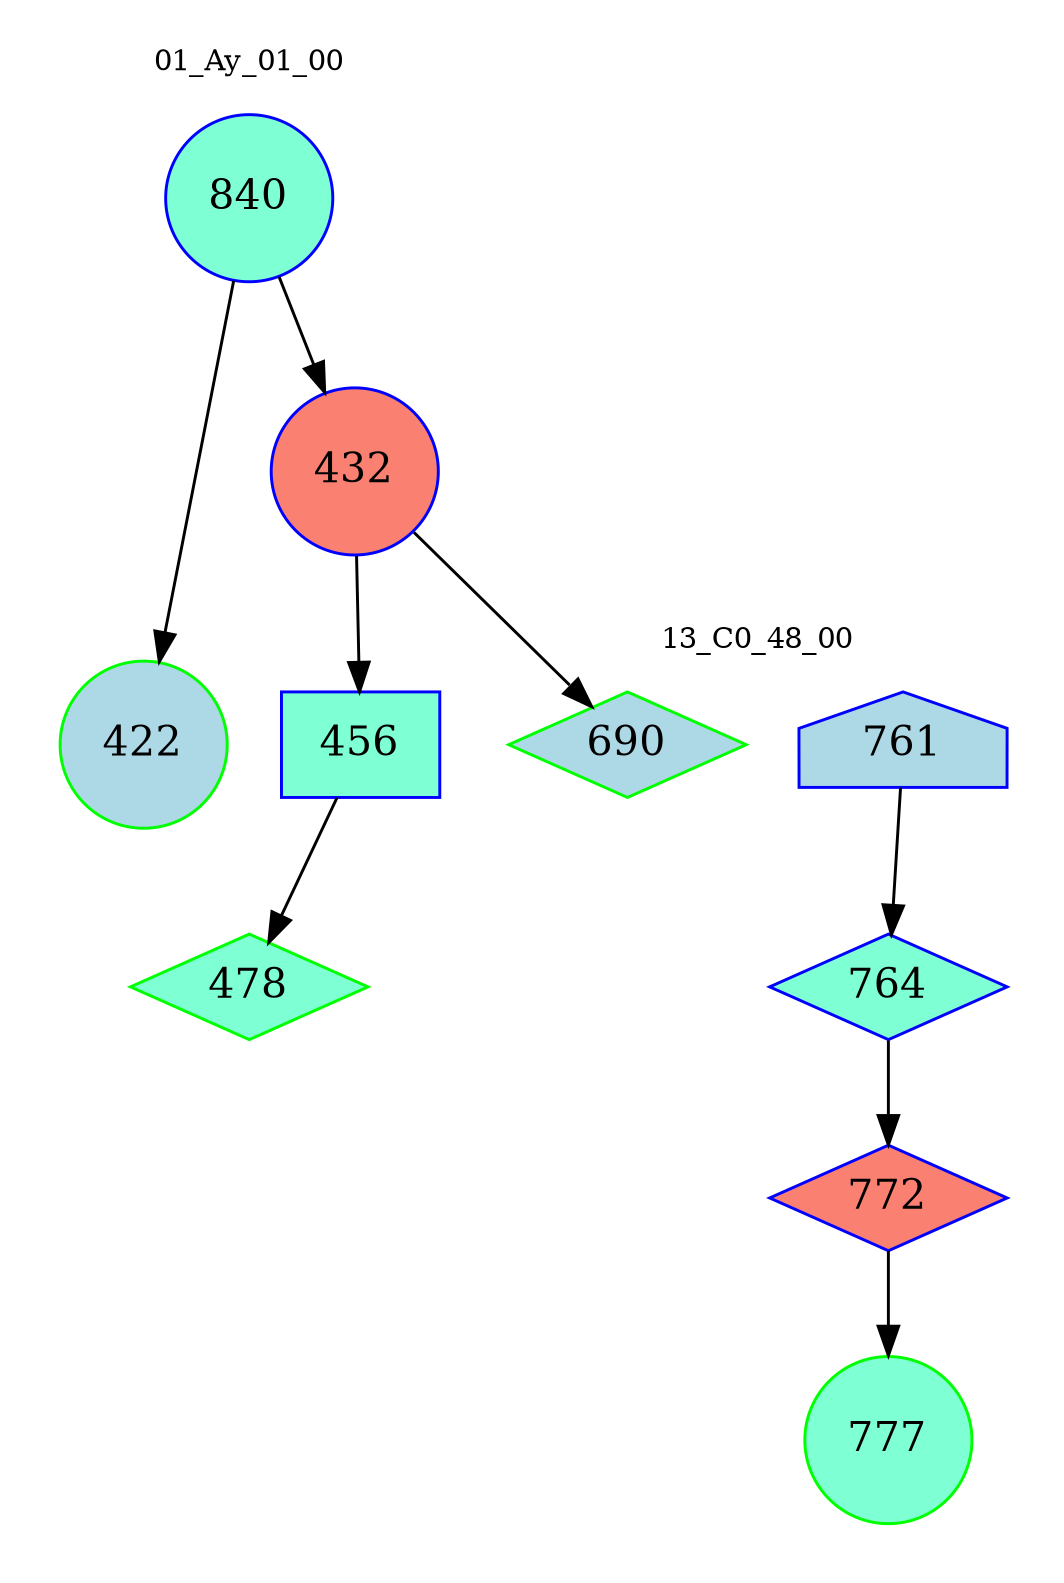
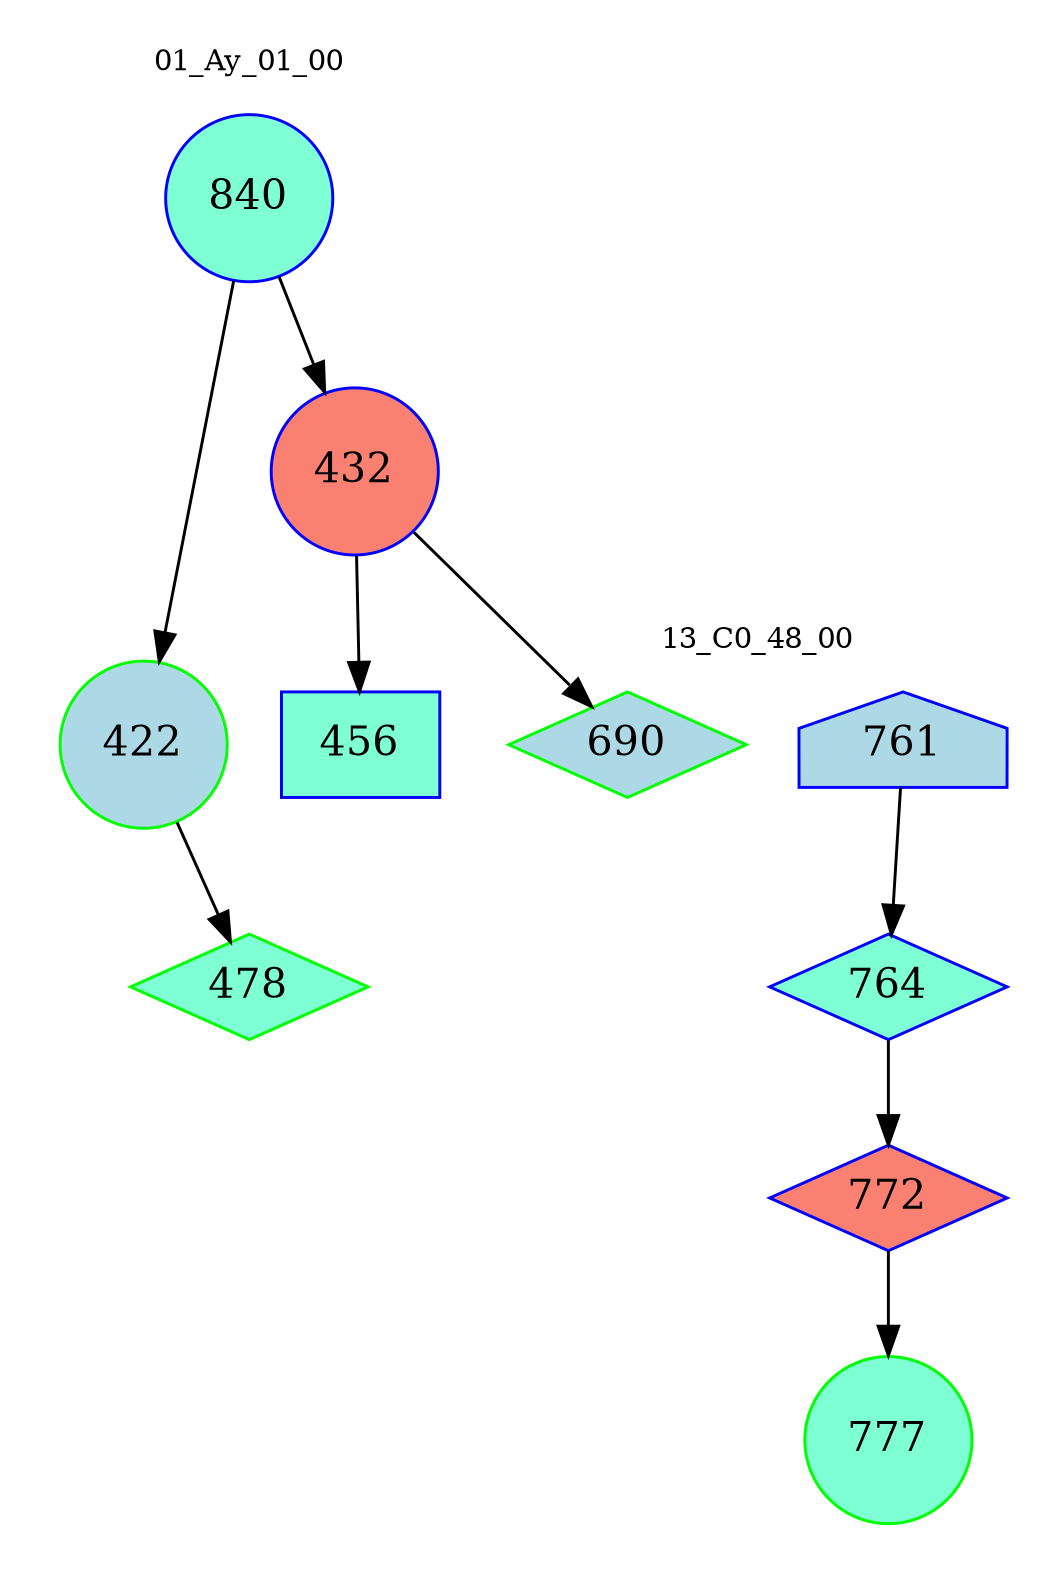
(309, 857) -> (198, 869)
